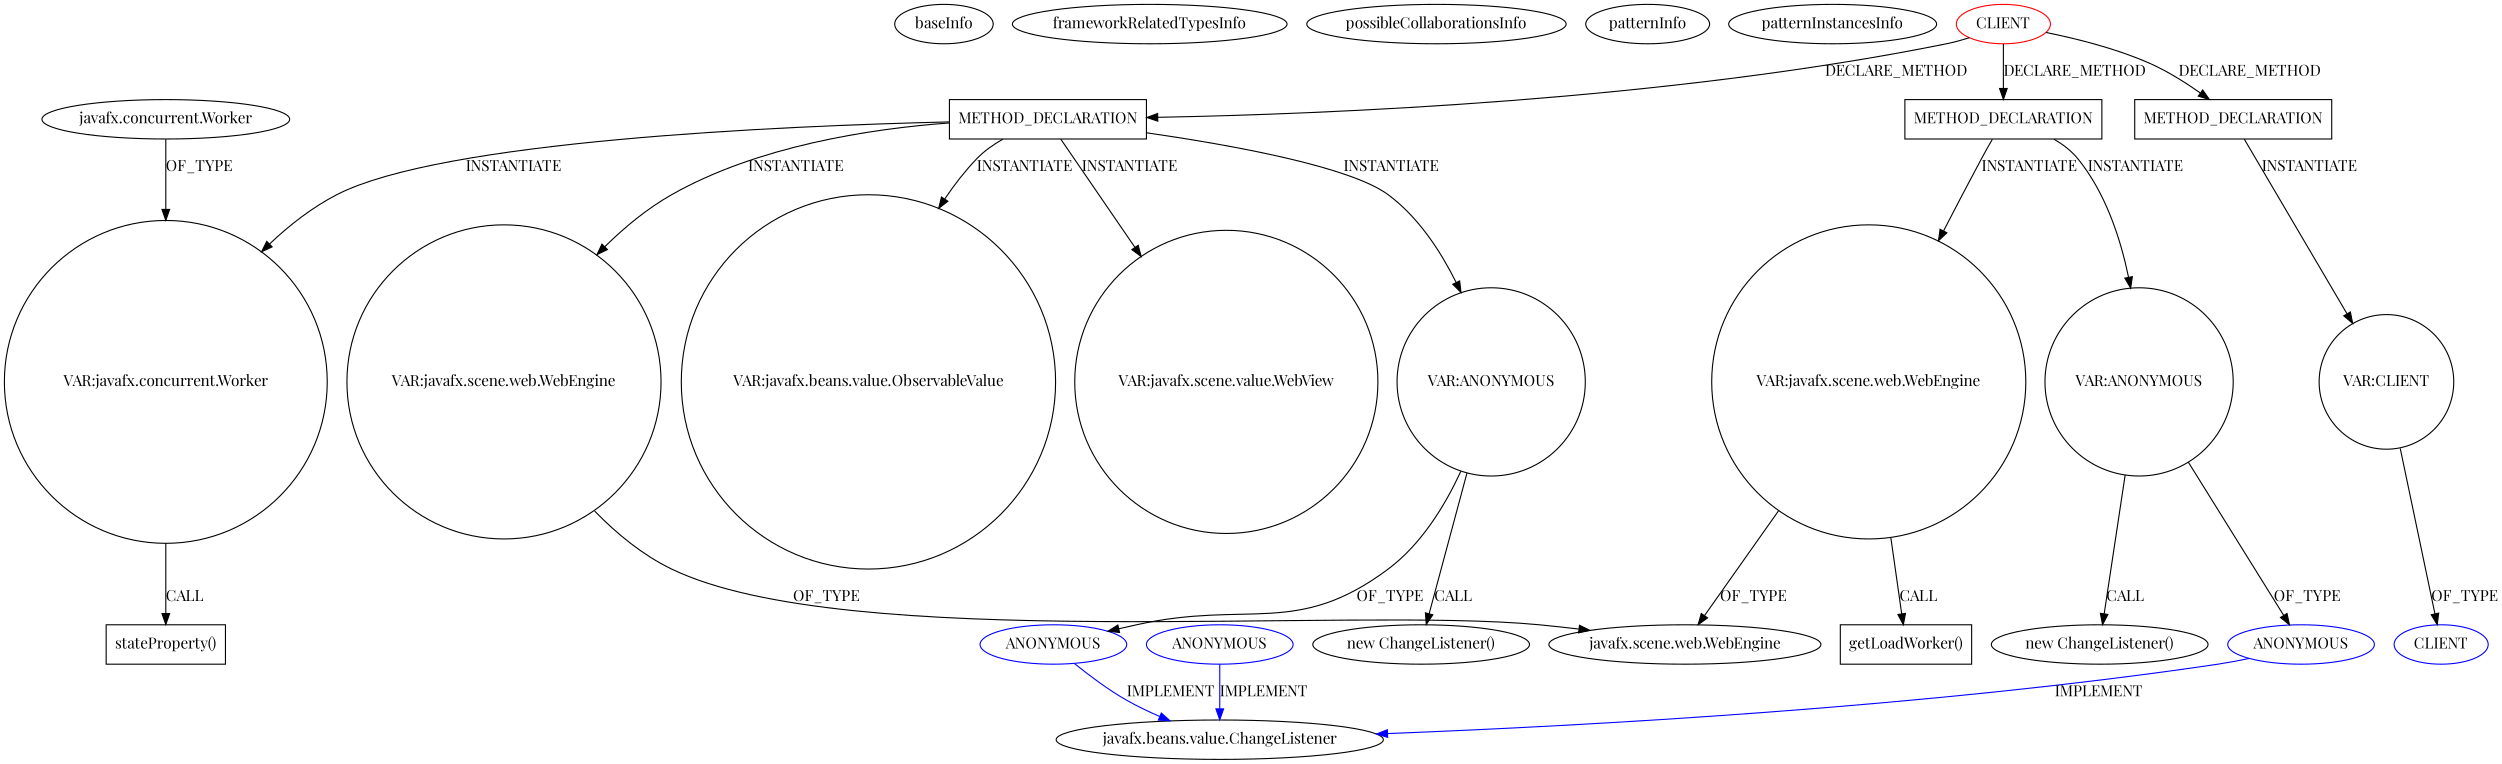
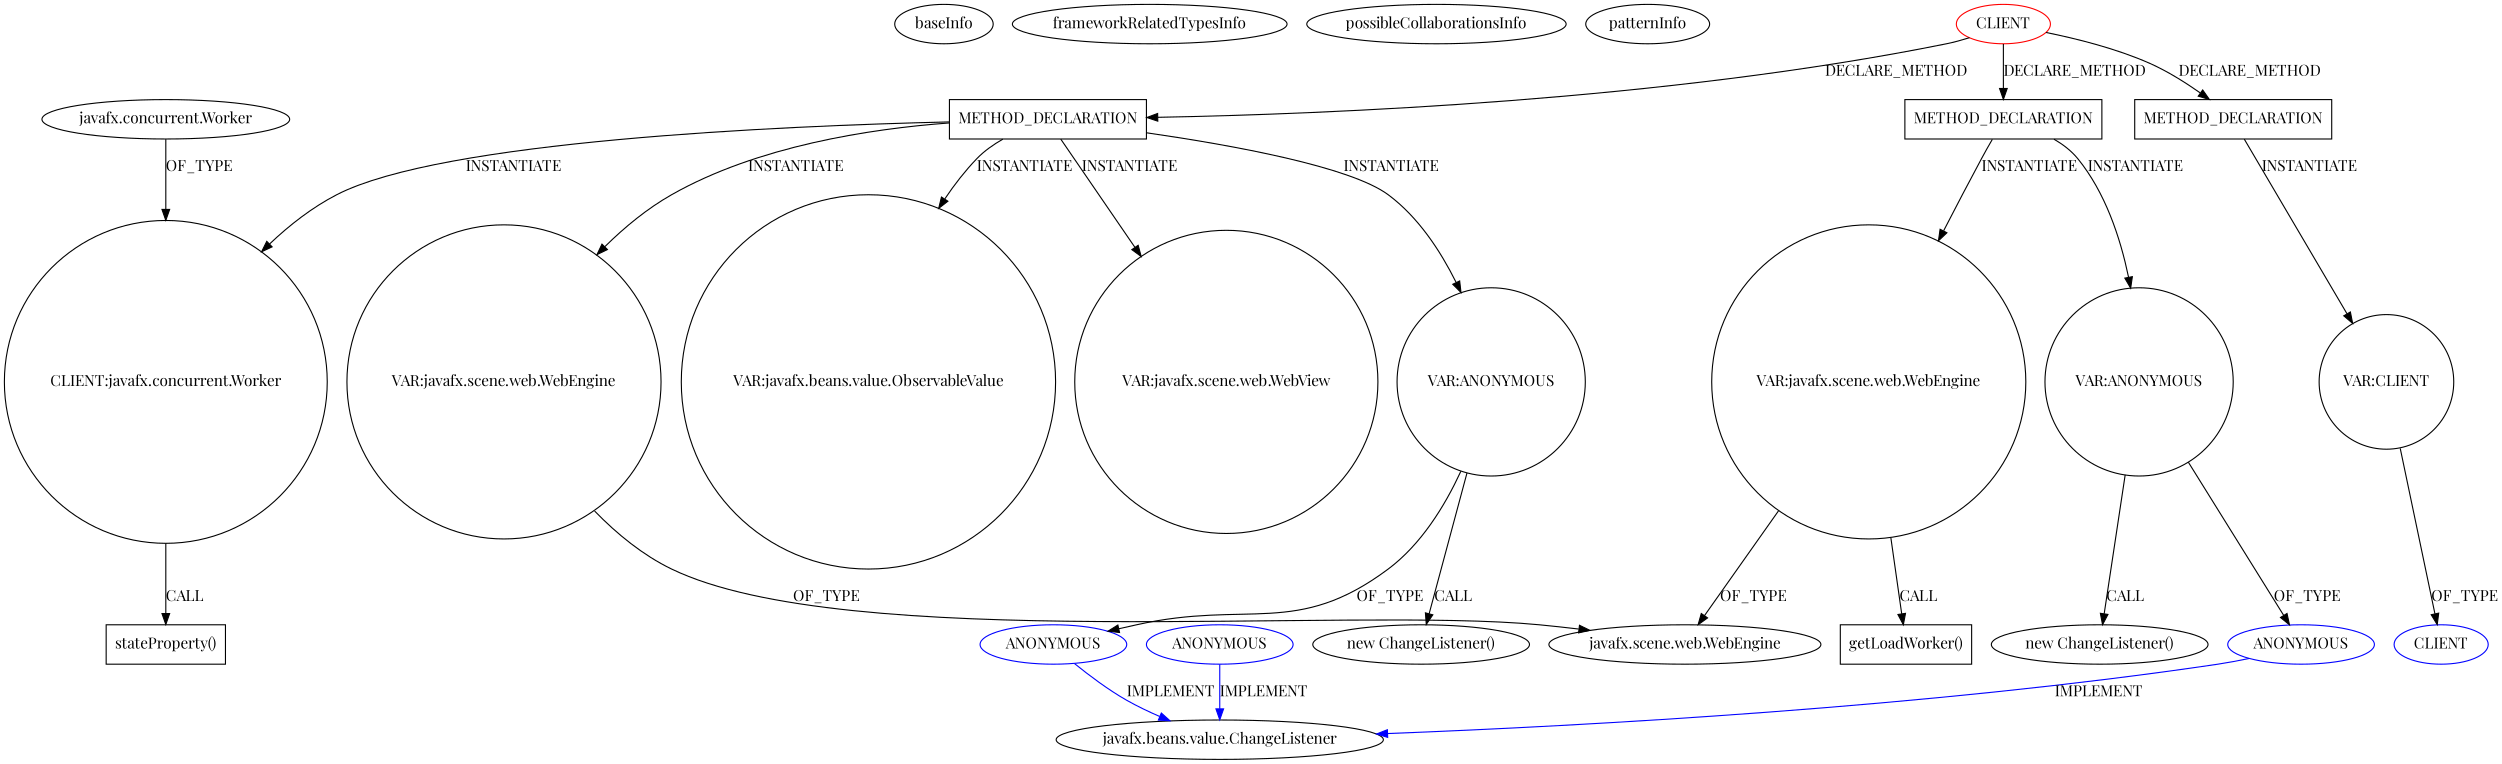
(1833, 24) -> none
(166, 382) -> (166, 382)
(1226, 382) -> (1226, 382)
